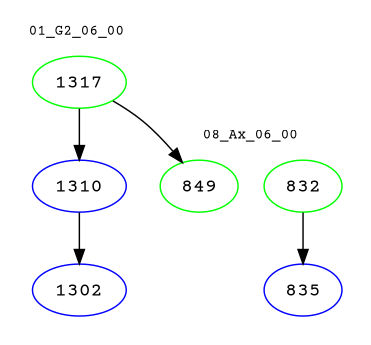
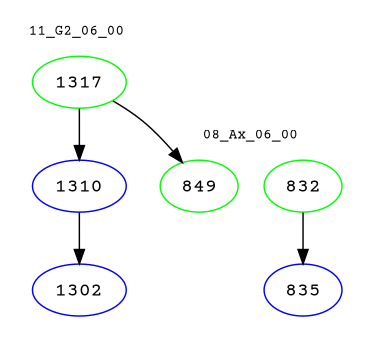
(77, 31) -> (77, 31)
